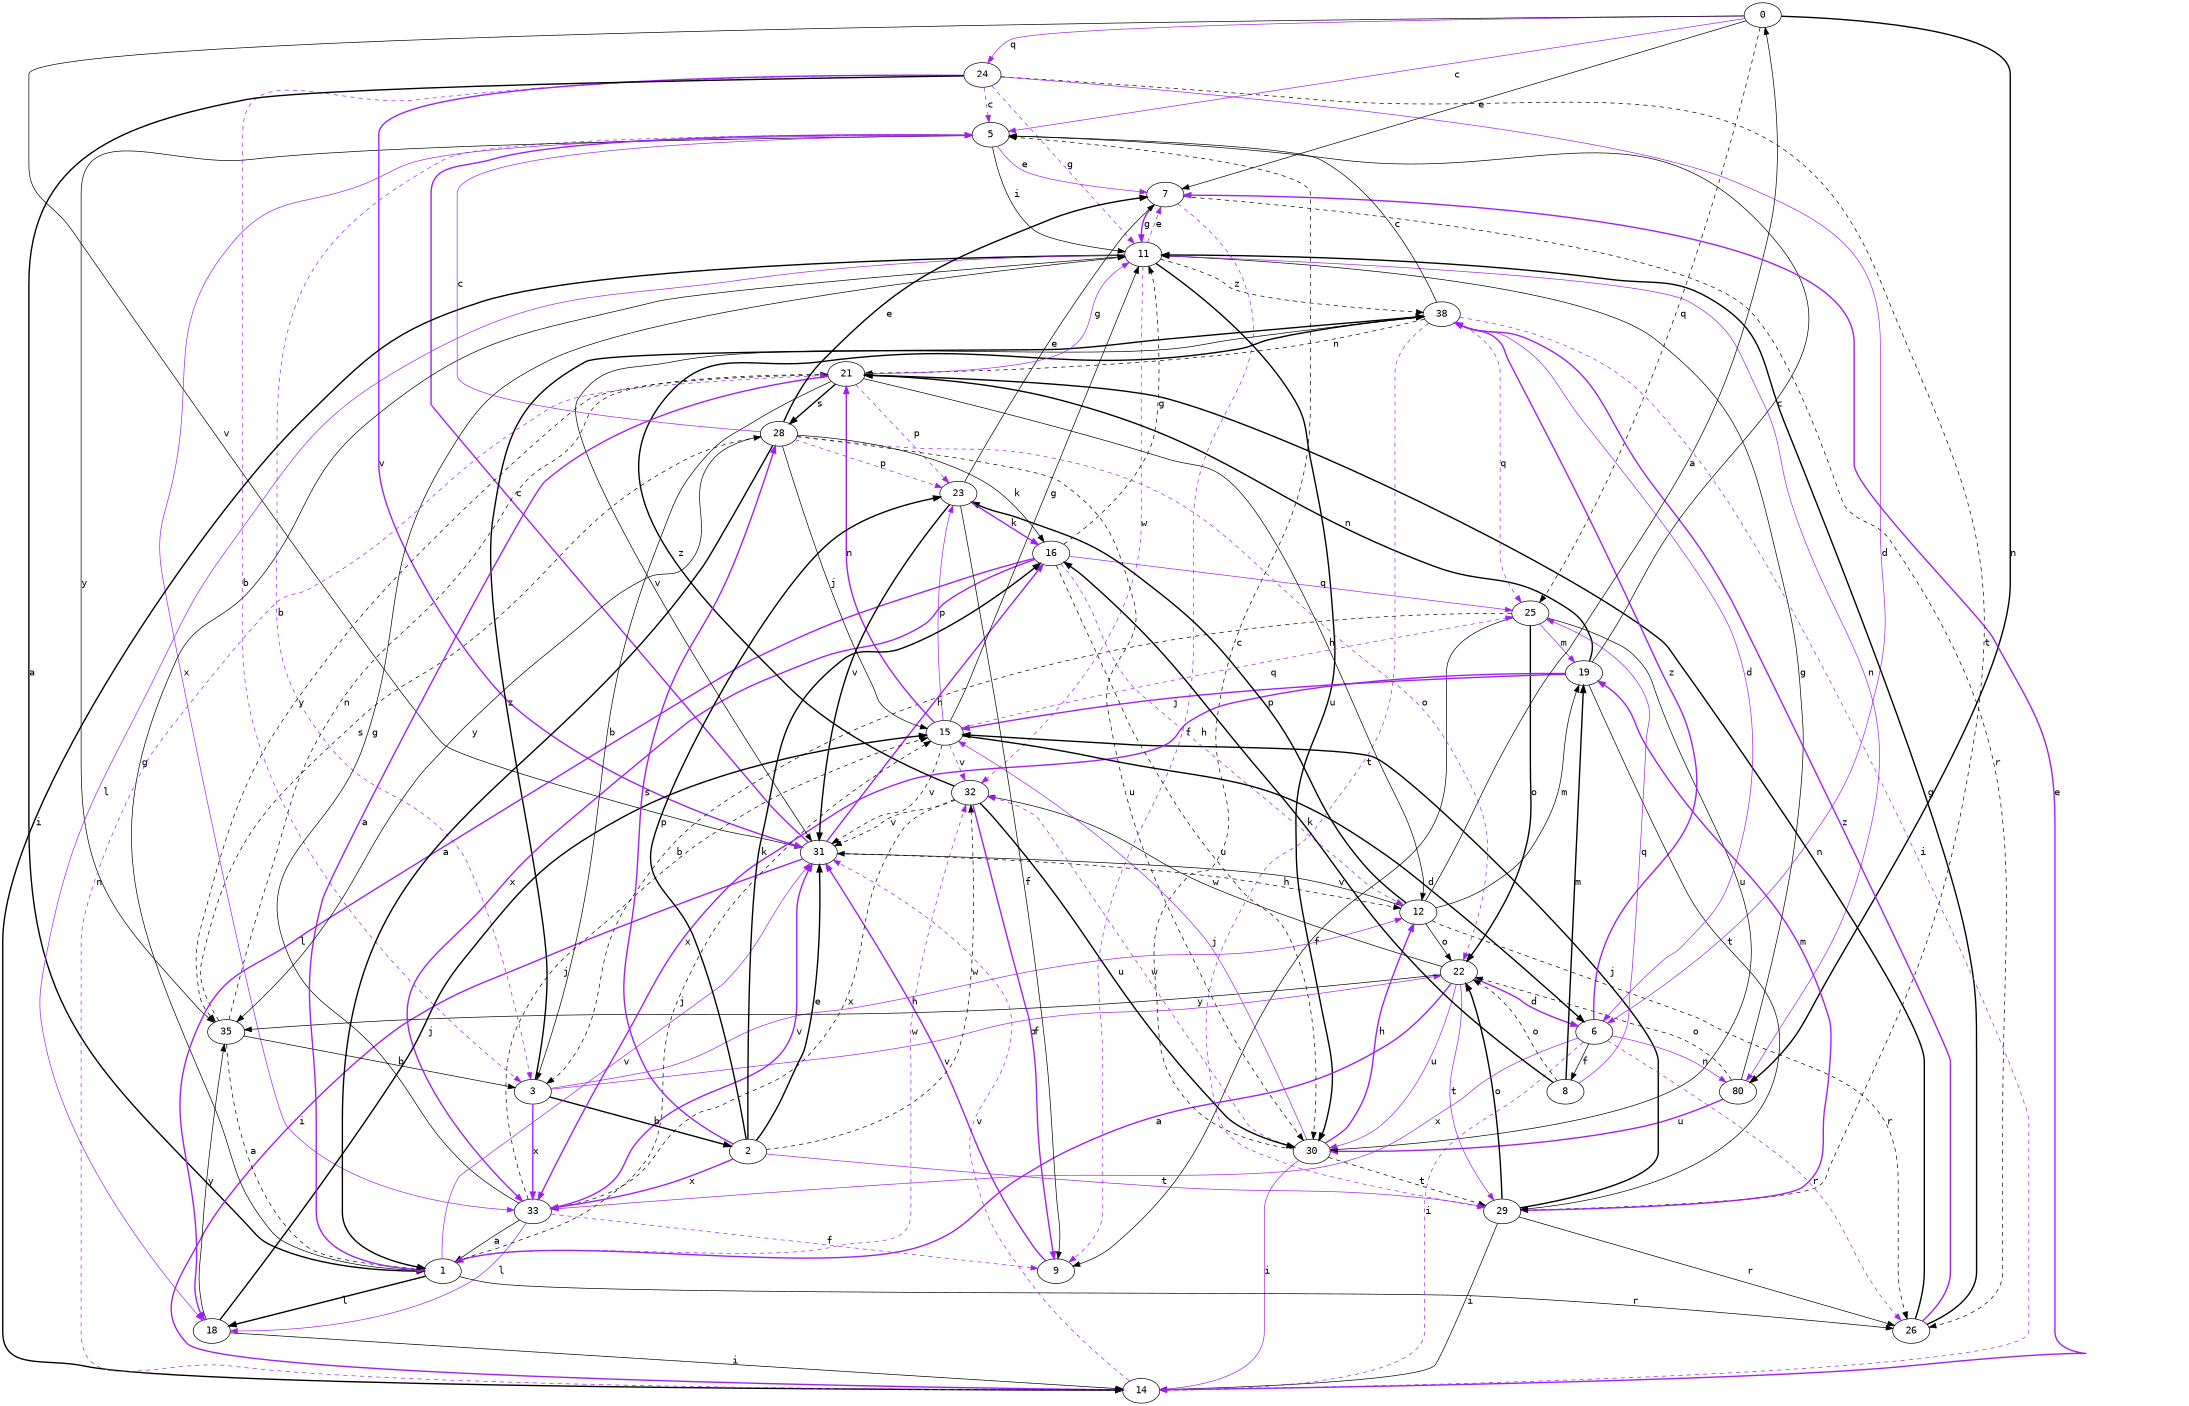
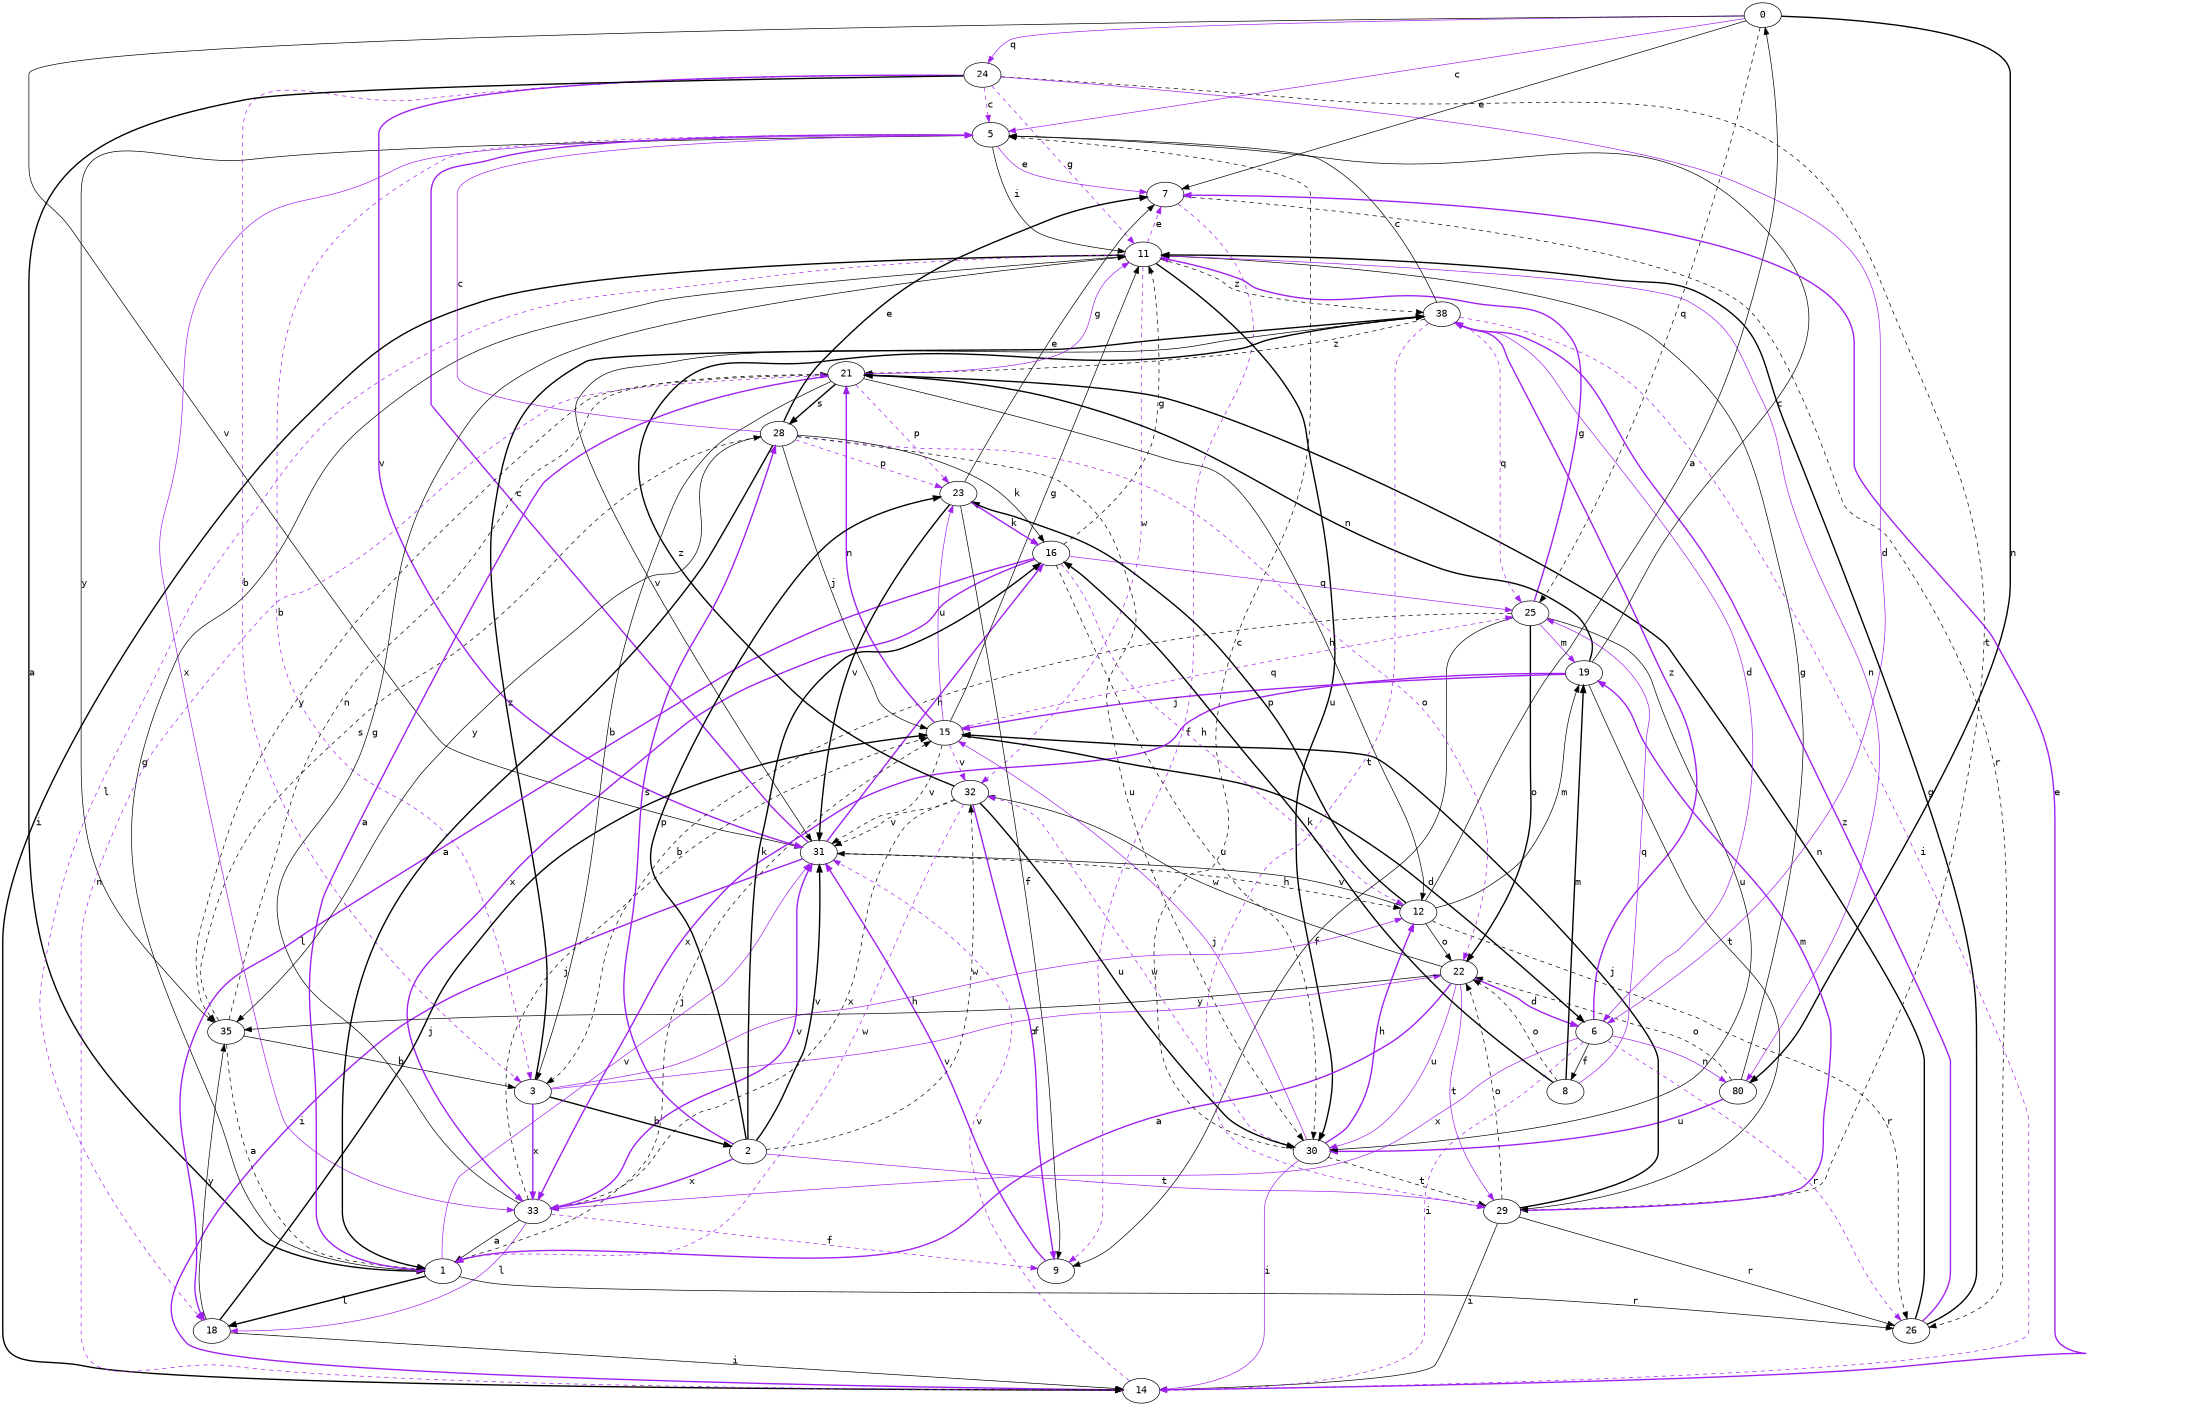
(1144, 221) -> (1506, 307)
(1336, 344) -> (1336, 344)
(269, 491) -> (269, 491)
(942, 613) -> (942, 613)
(818, 1002) -> (818, 1002)
(1493, 1093) -> (1493, 1093)
(894, 1238) -> (791, 1139)
